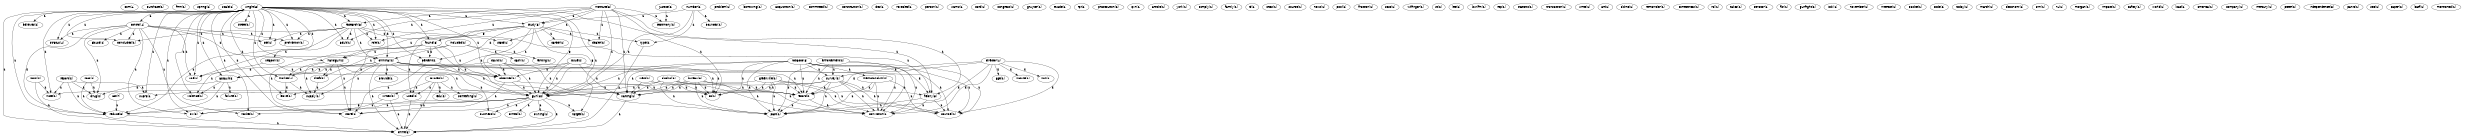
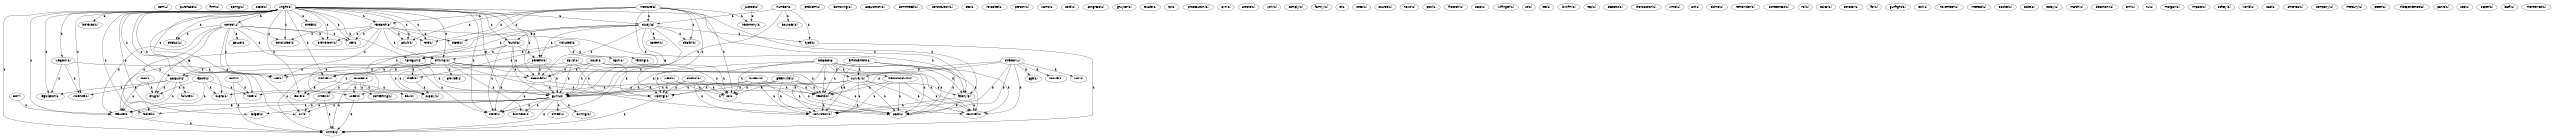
none -> (50, 97)
